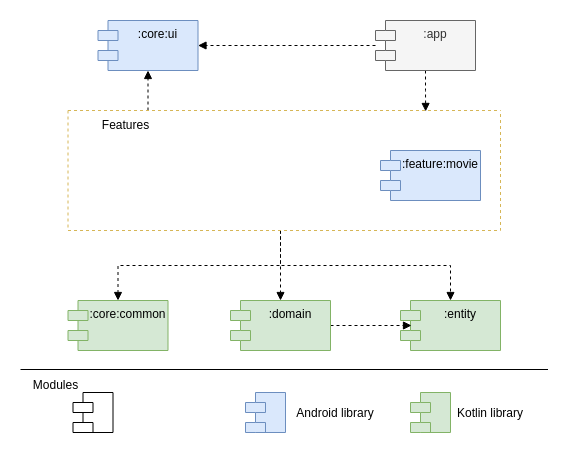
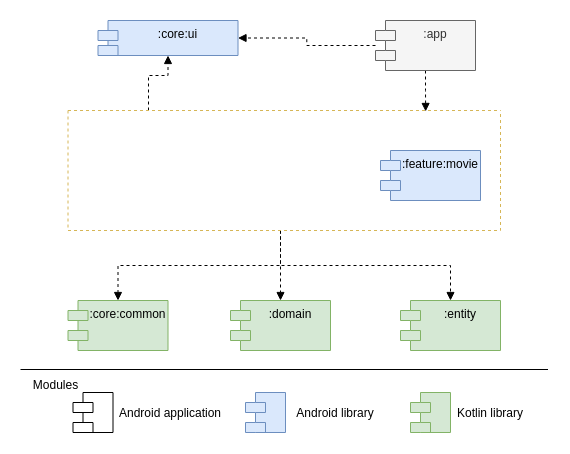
(148, 46) -> (168, 38)
(126, 126) -> none
(367, 326) -> none
none -> (171, 413)
